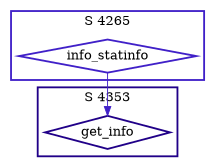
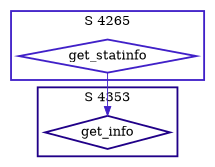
(108, 56) -> (108, 56)
